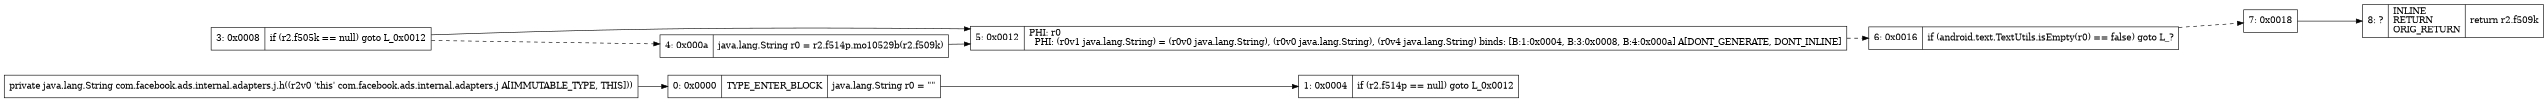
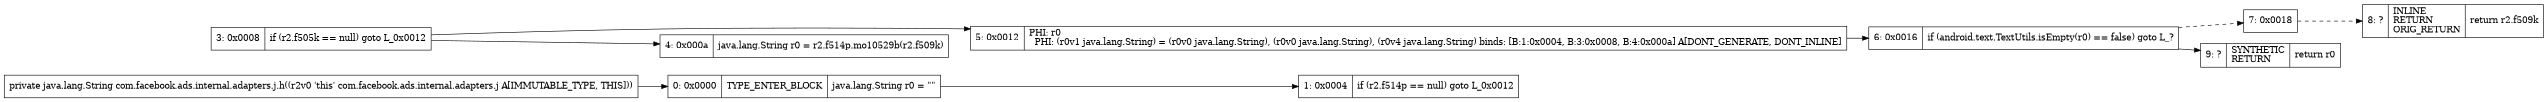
(2327, 21) -> (2327, 21)
(1855, 38) -> (1855, 38)
(543, 42) -> (543, 42)
(956, 44) -> none
none -> (2271, 55)
